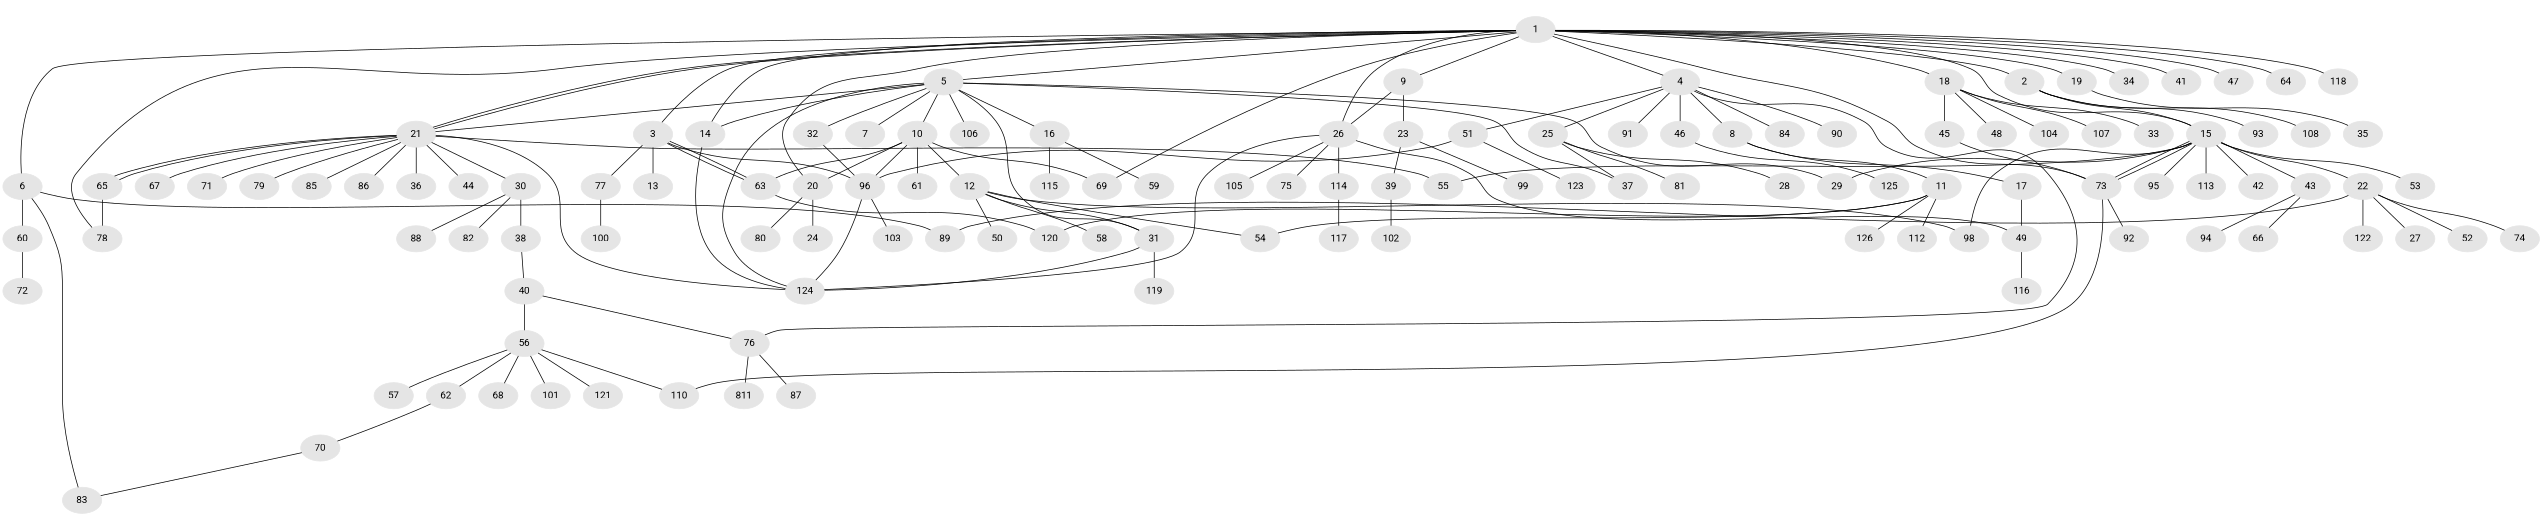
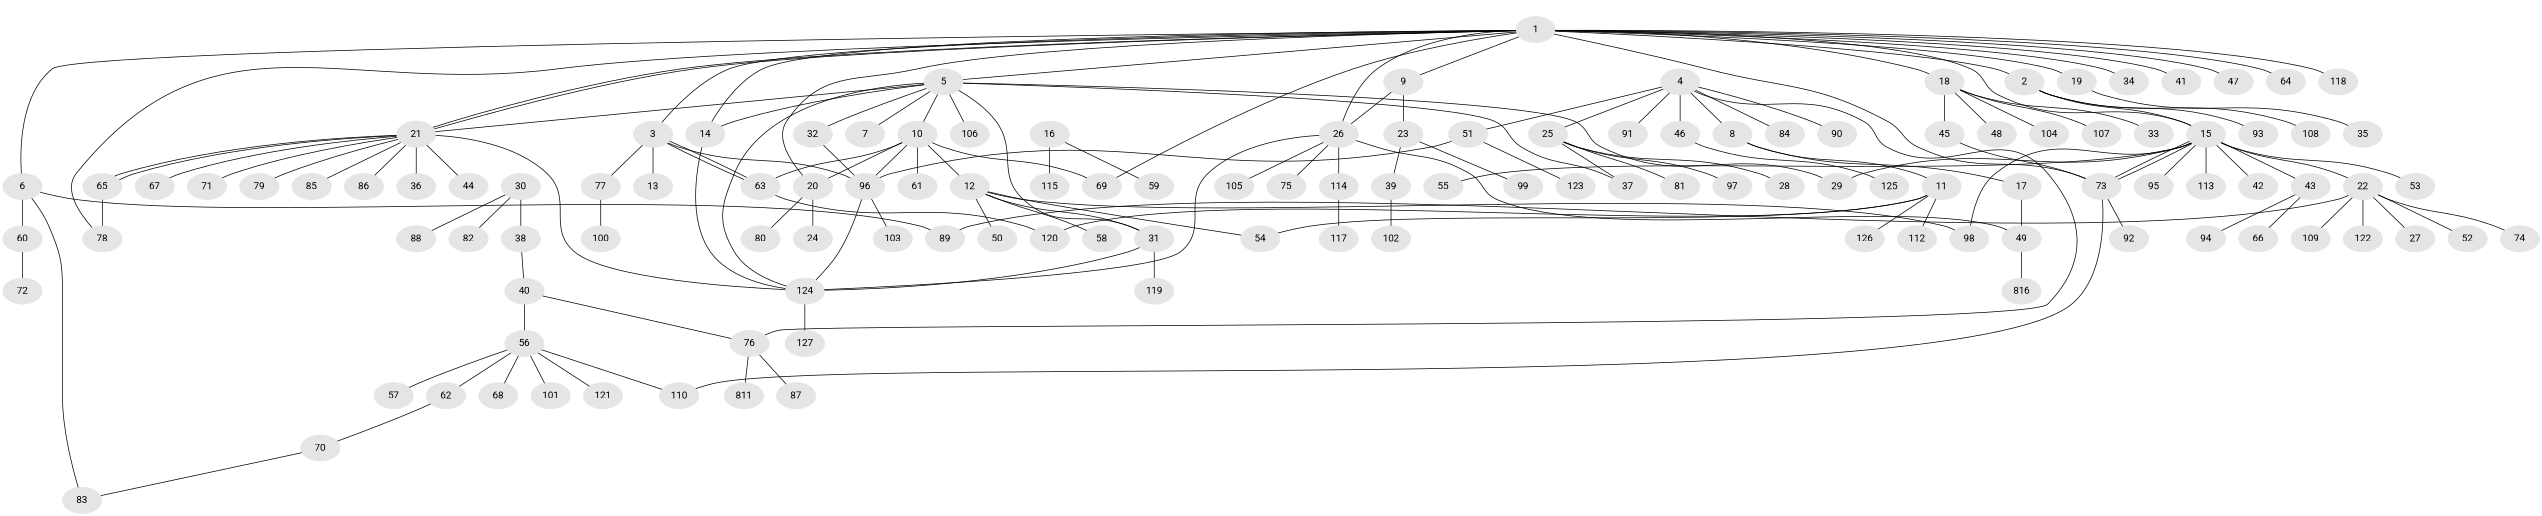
(1608, 56) -> none
(997, 108) -> none
(983, 148) -> none
(468, 160) -> none
none -> (1732, 187)
none -> (2311, 239)
(2022, 291) -> (2022, 291)
none -> (805, 343)
